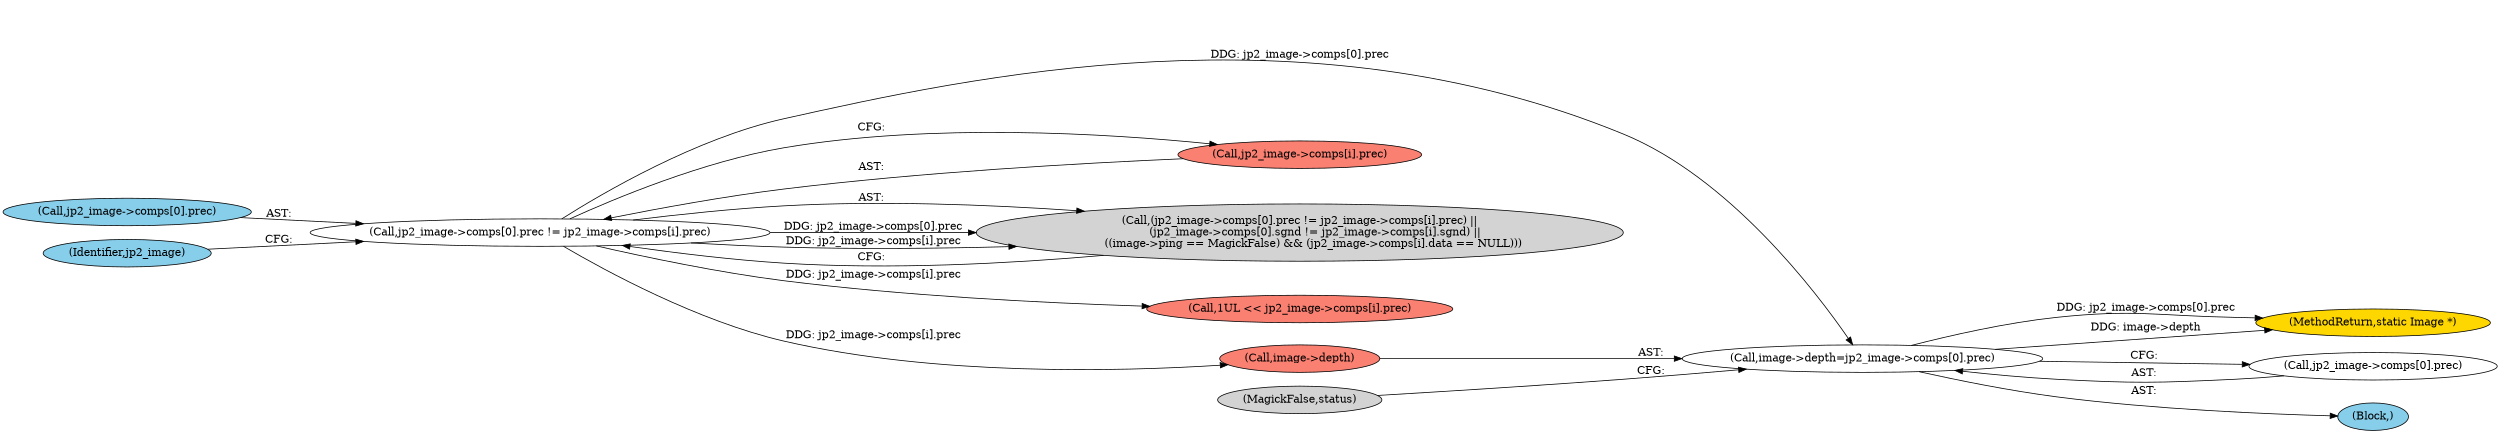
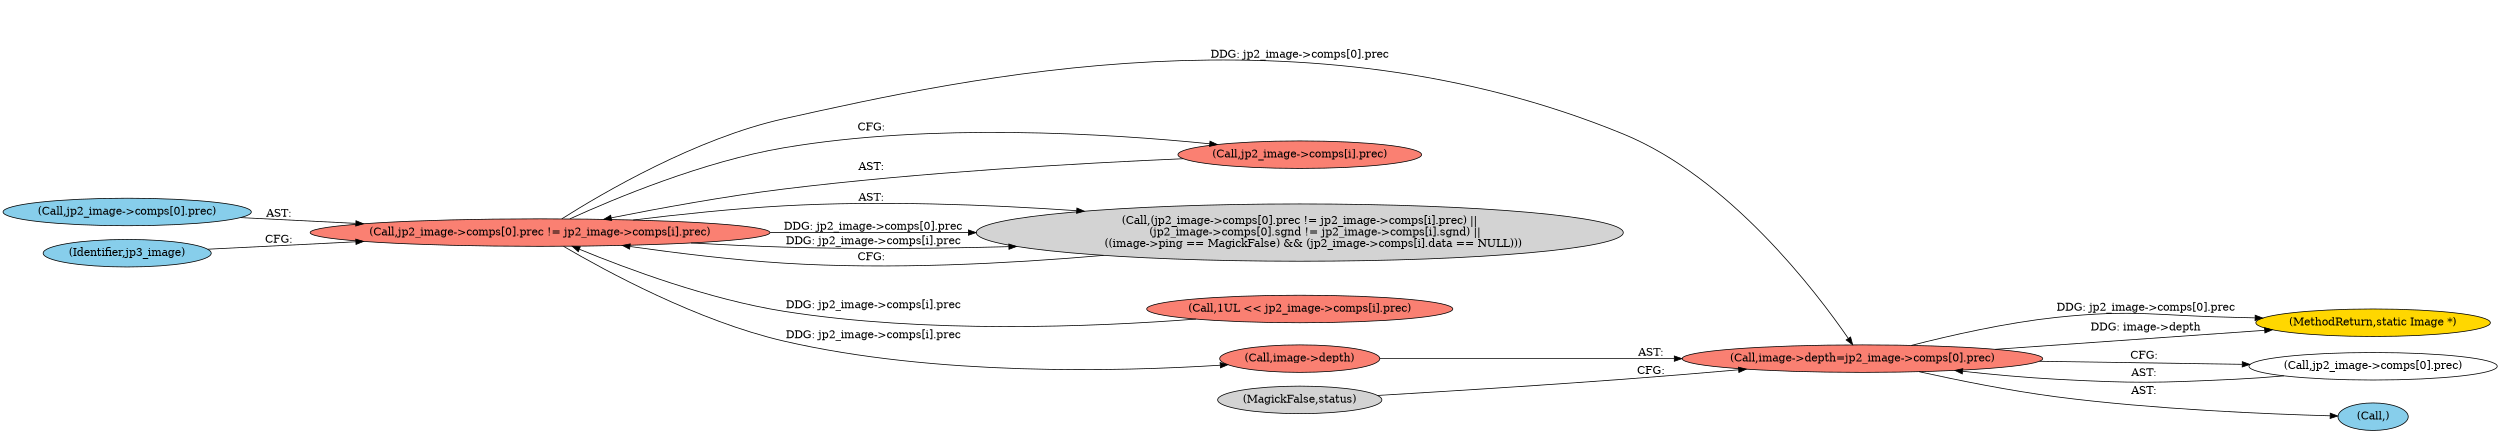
(540, 233) -> (540, 233)
(127, 253) -> (127, 253)
(867, 290) -> (883, 322)
(1862, 359) -> (1862, 359)
(2373, 417) -> (2373, 417)
